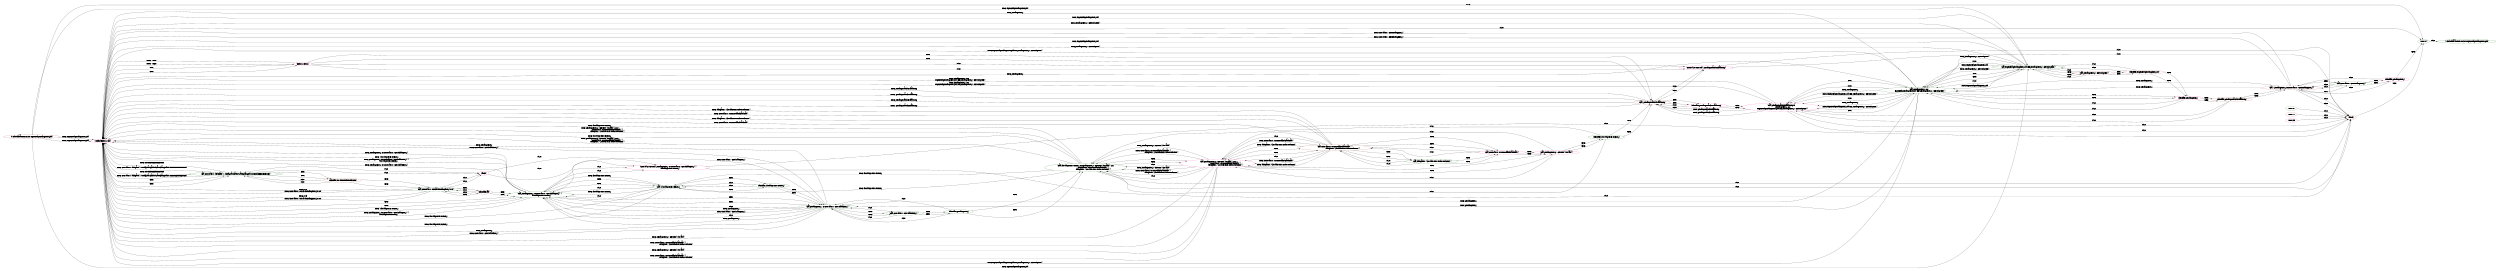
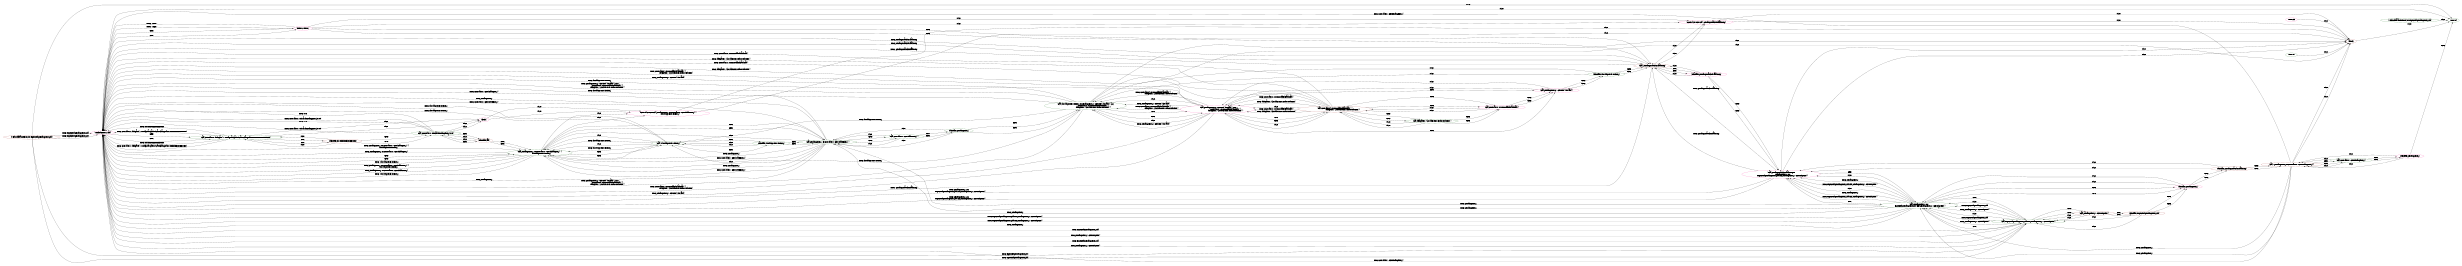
(2433, 41) -> (2443, 20)
(2291, 114) -> none
